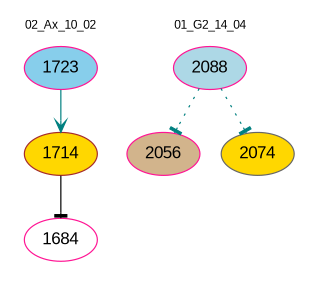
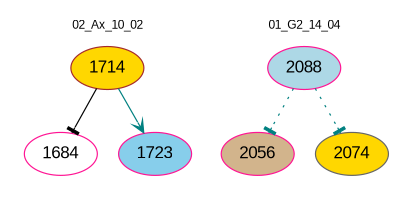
(61, 105) -> (128, 105)
